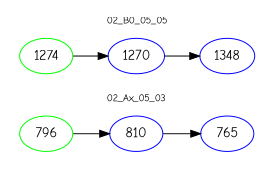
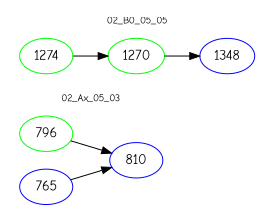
(136, 56) -> (136, 56)
(177, 134) -> (86, 175)
